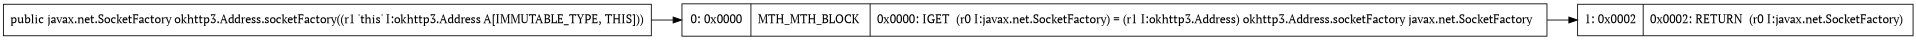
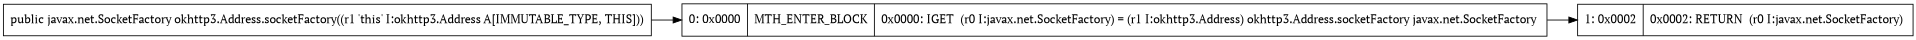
(809, 20) -> (811, 20)
